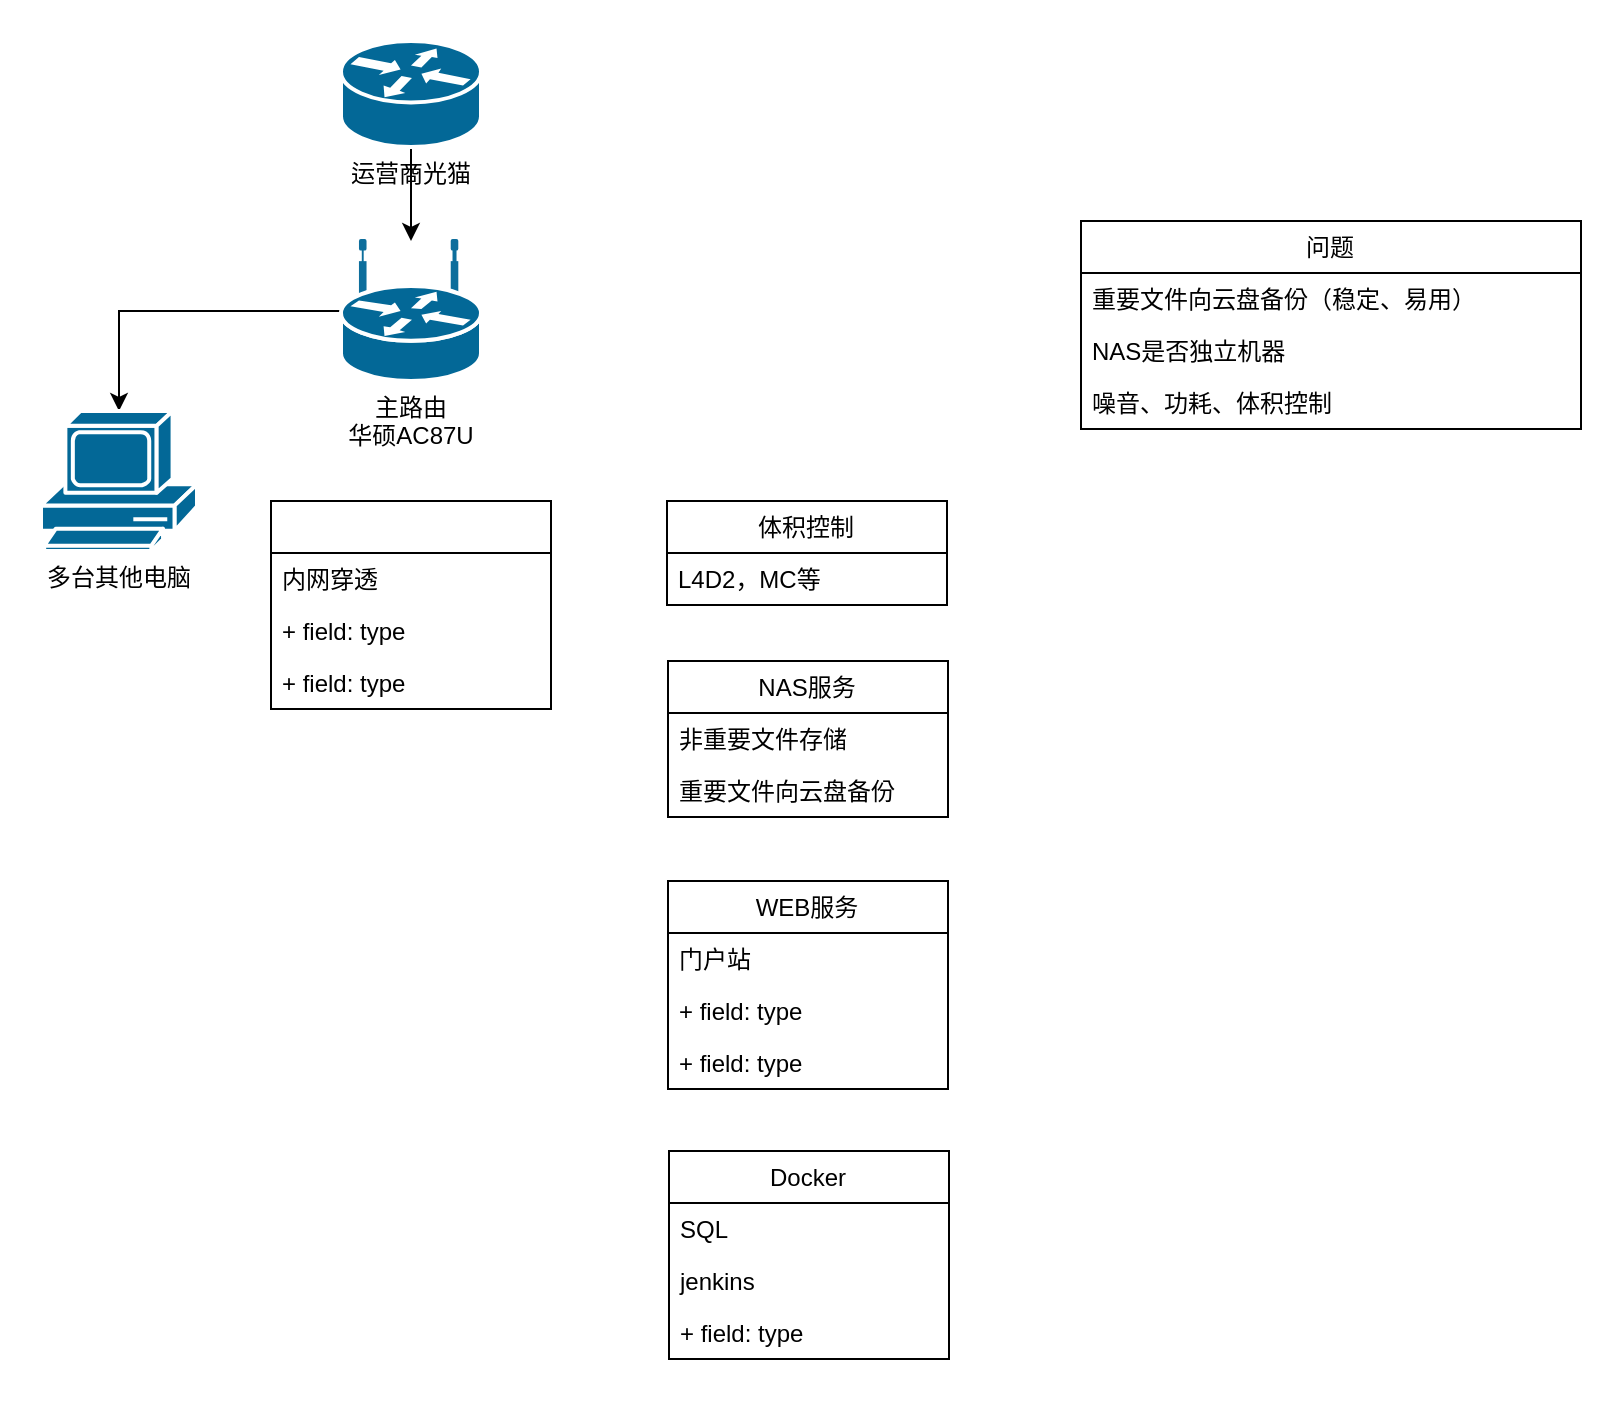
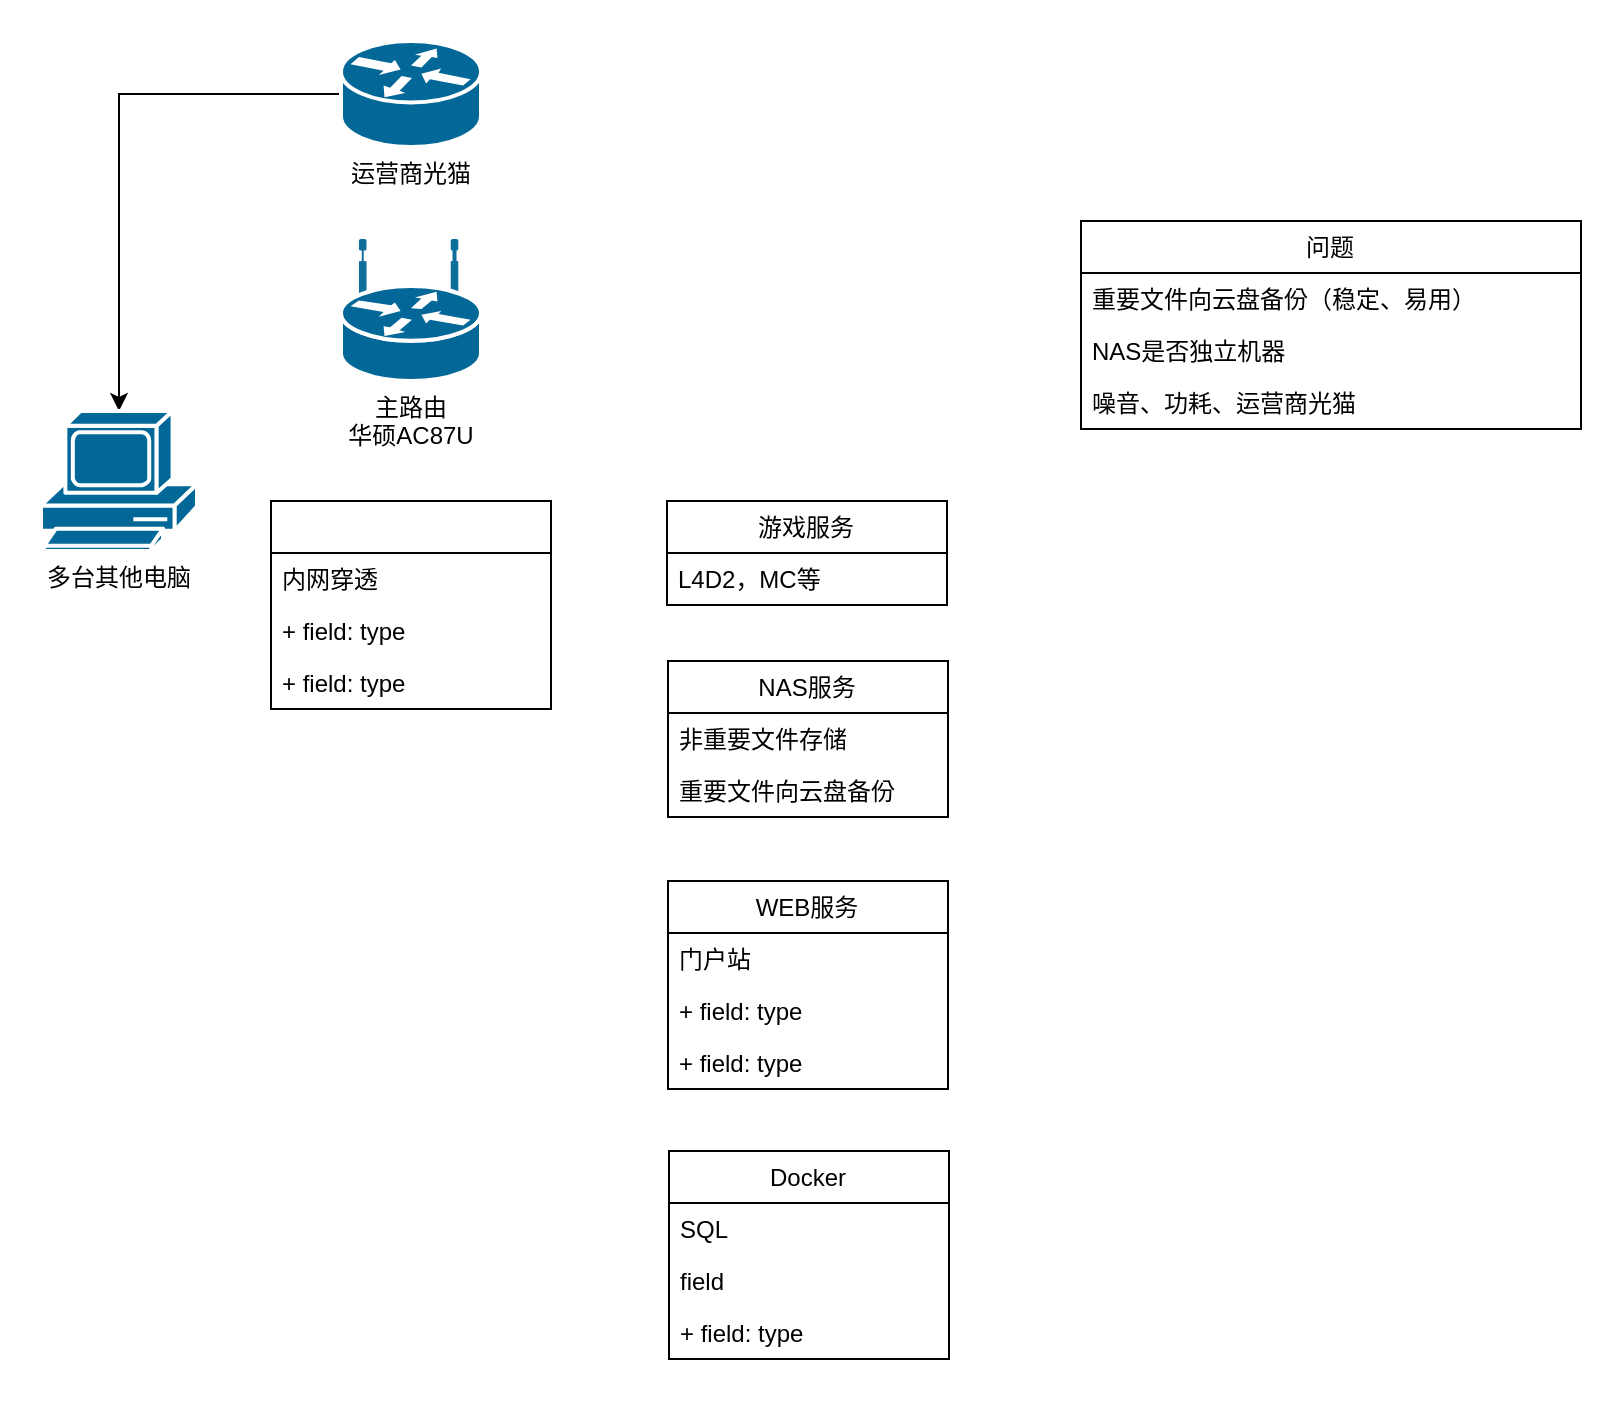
(411, 187) -> (123, 94)
(232, 311) -> none
(1212, 404) -> (1224, 404)
(806, 528) -> (806, 528)
(724, 1282) -> (707, 1282)
